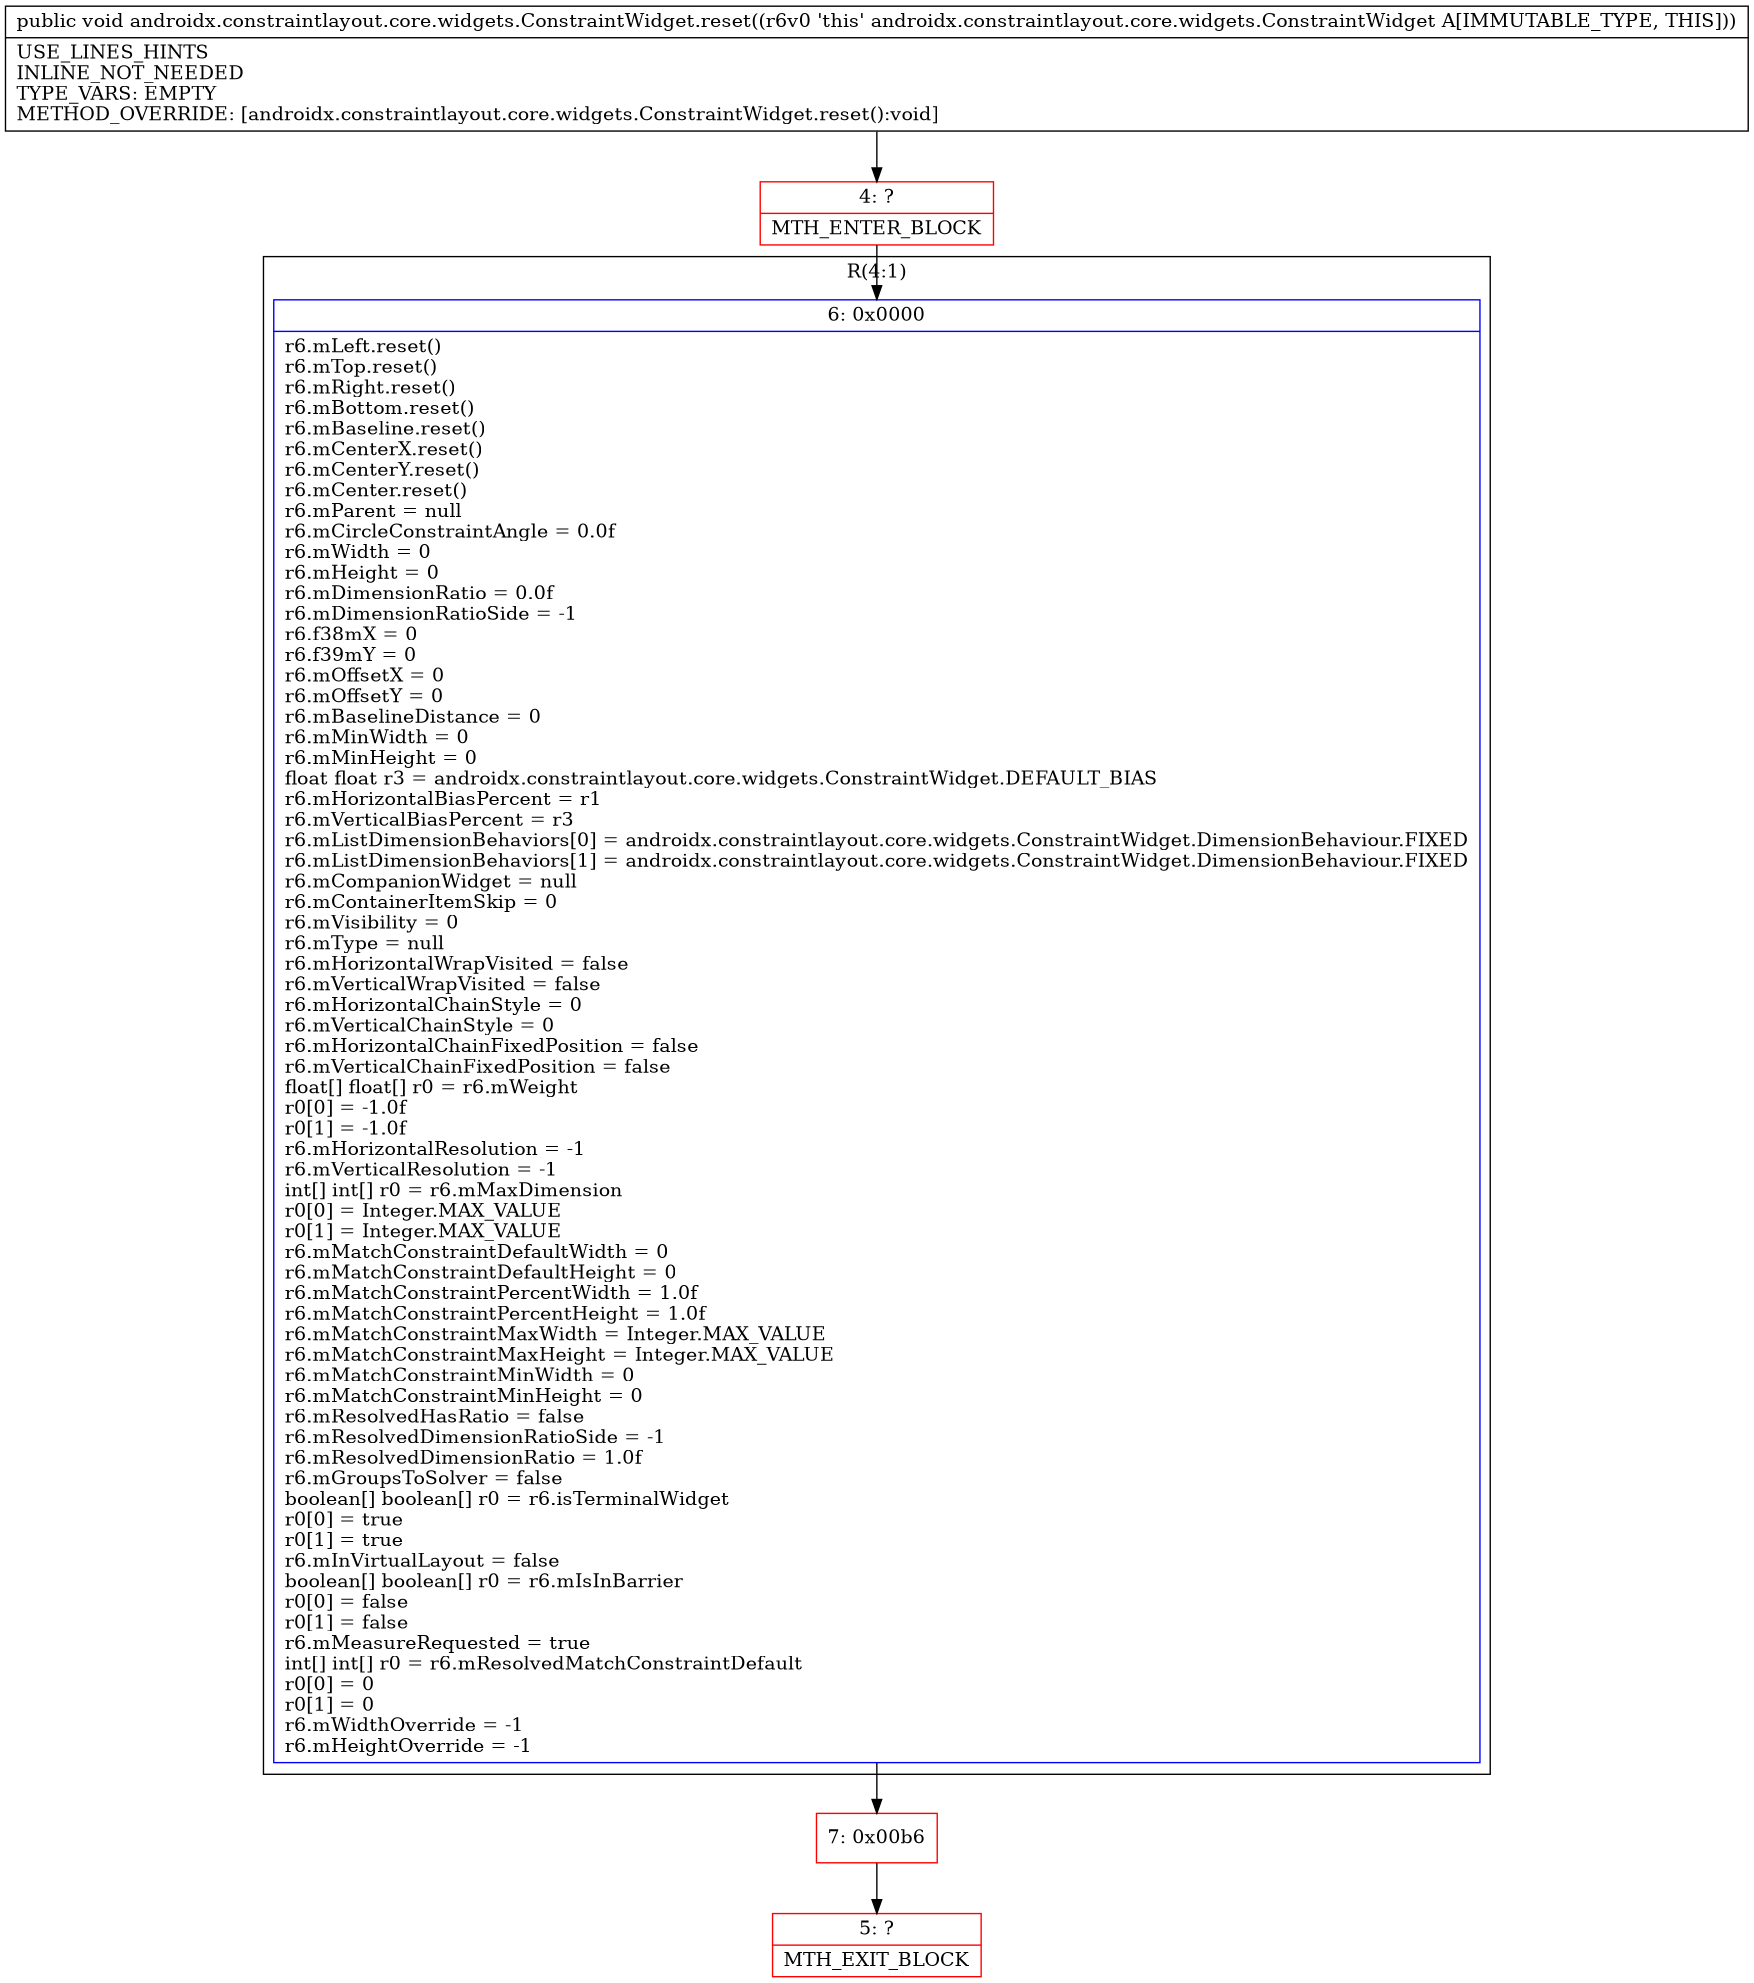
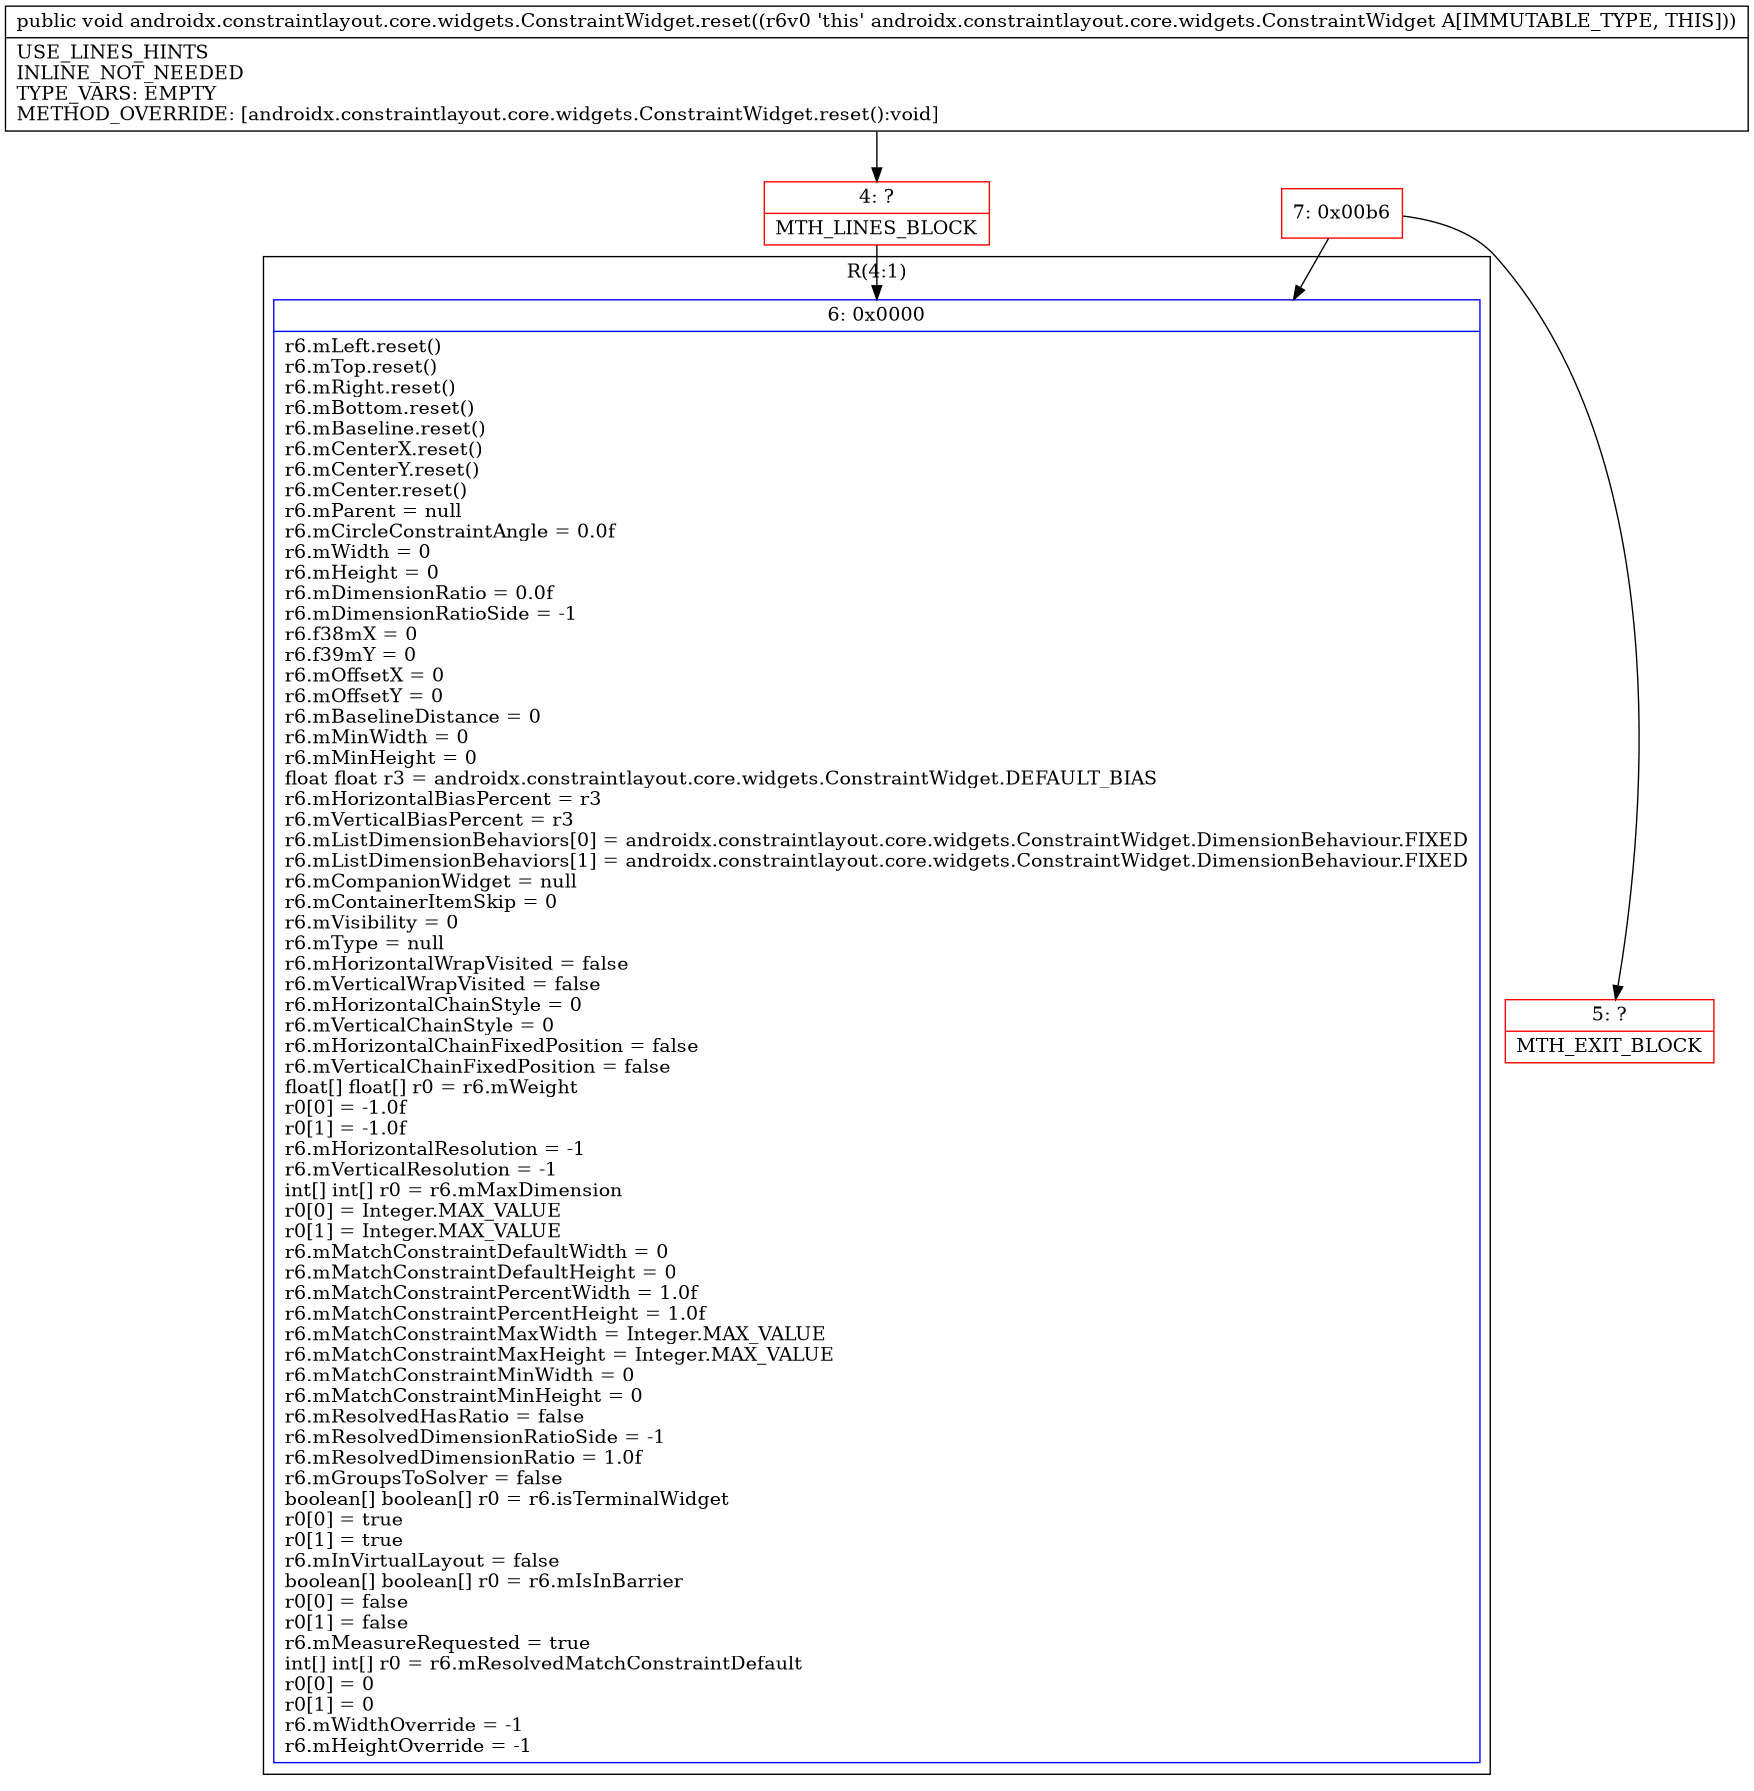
(877, 228) -> (877, 228)
(444, 799) -> (444, 799)
(877, 1783) -> (1313, 265)
